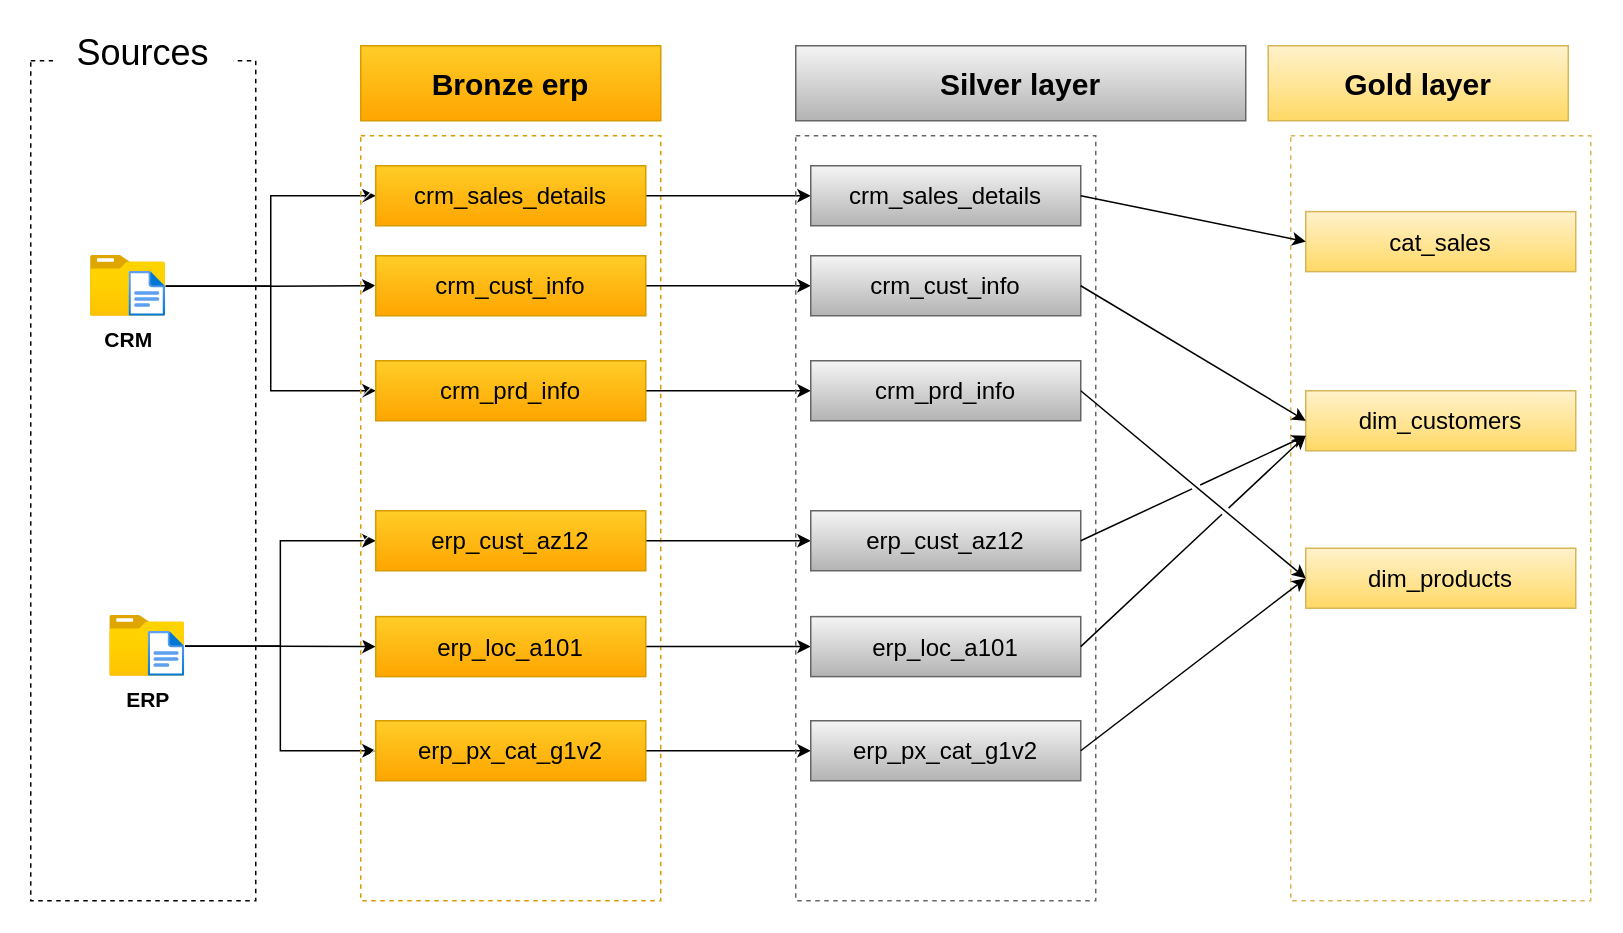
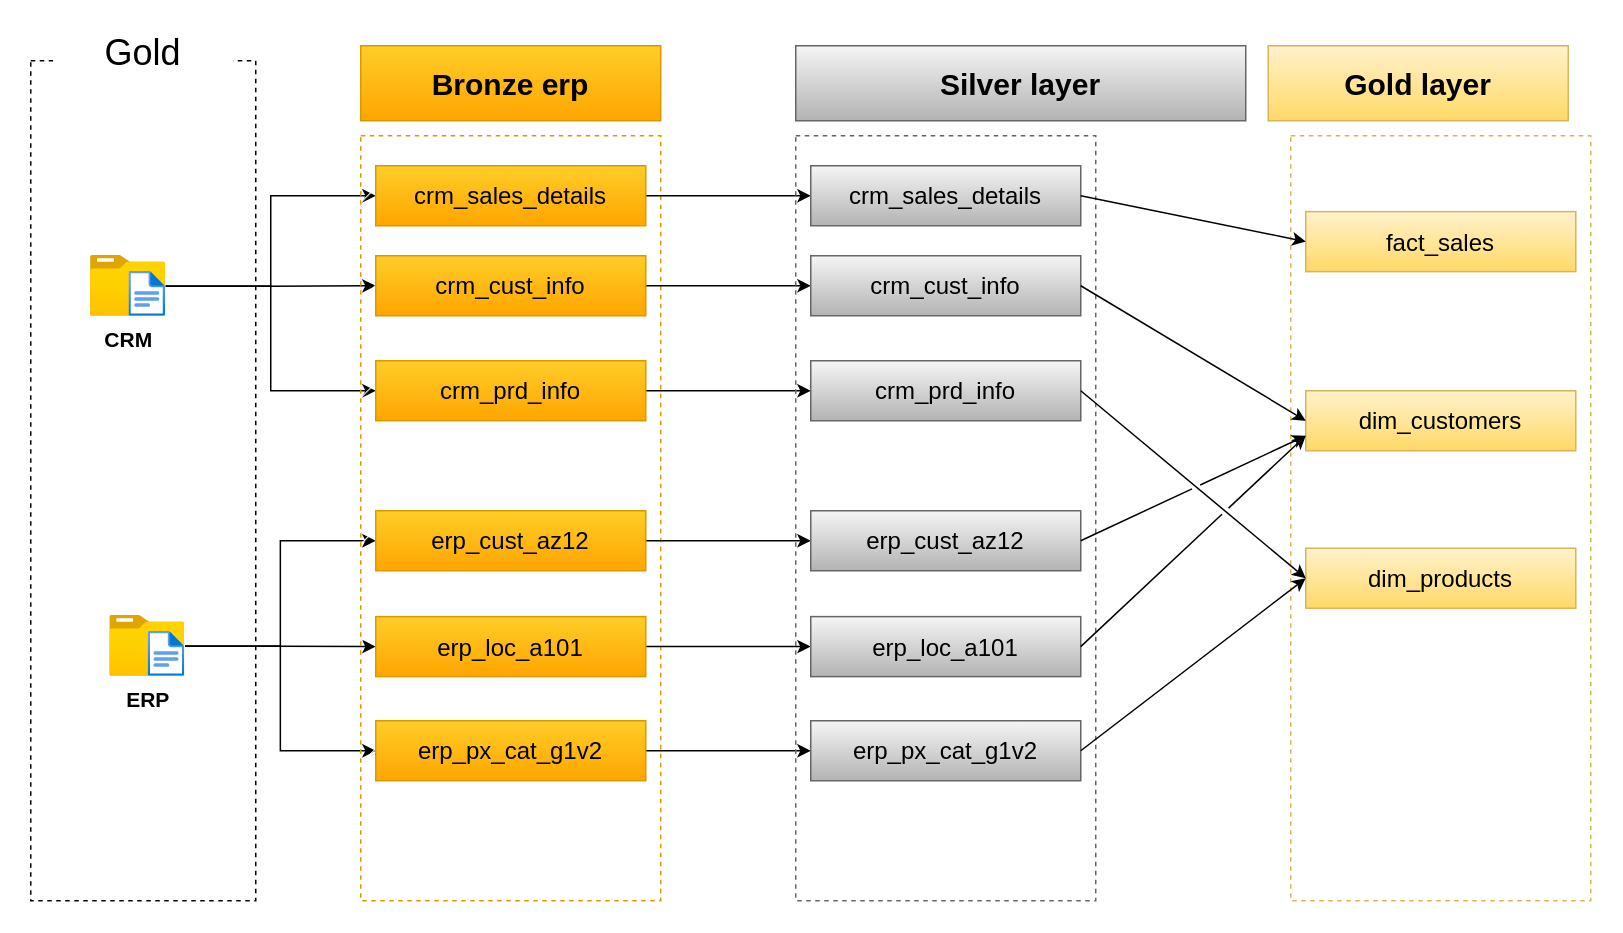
(143, 53) -> (143, 53)
(1441, 242) -> (1441, 242)
